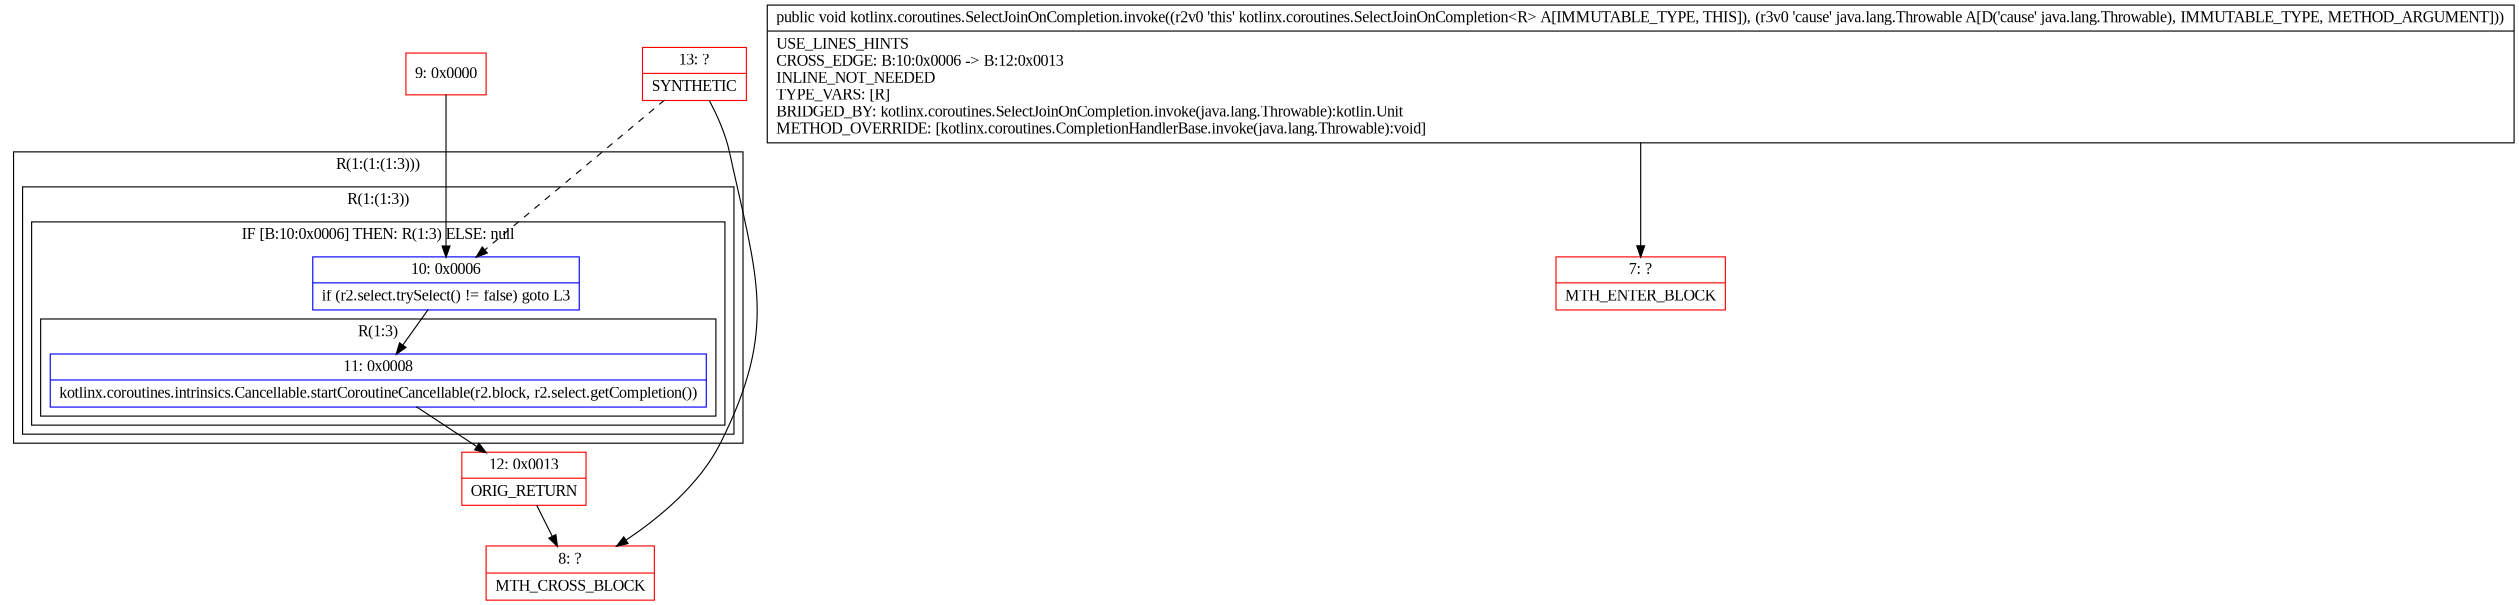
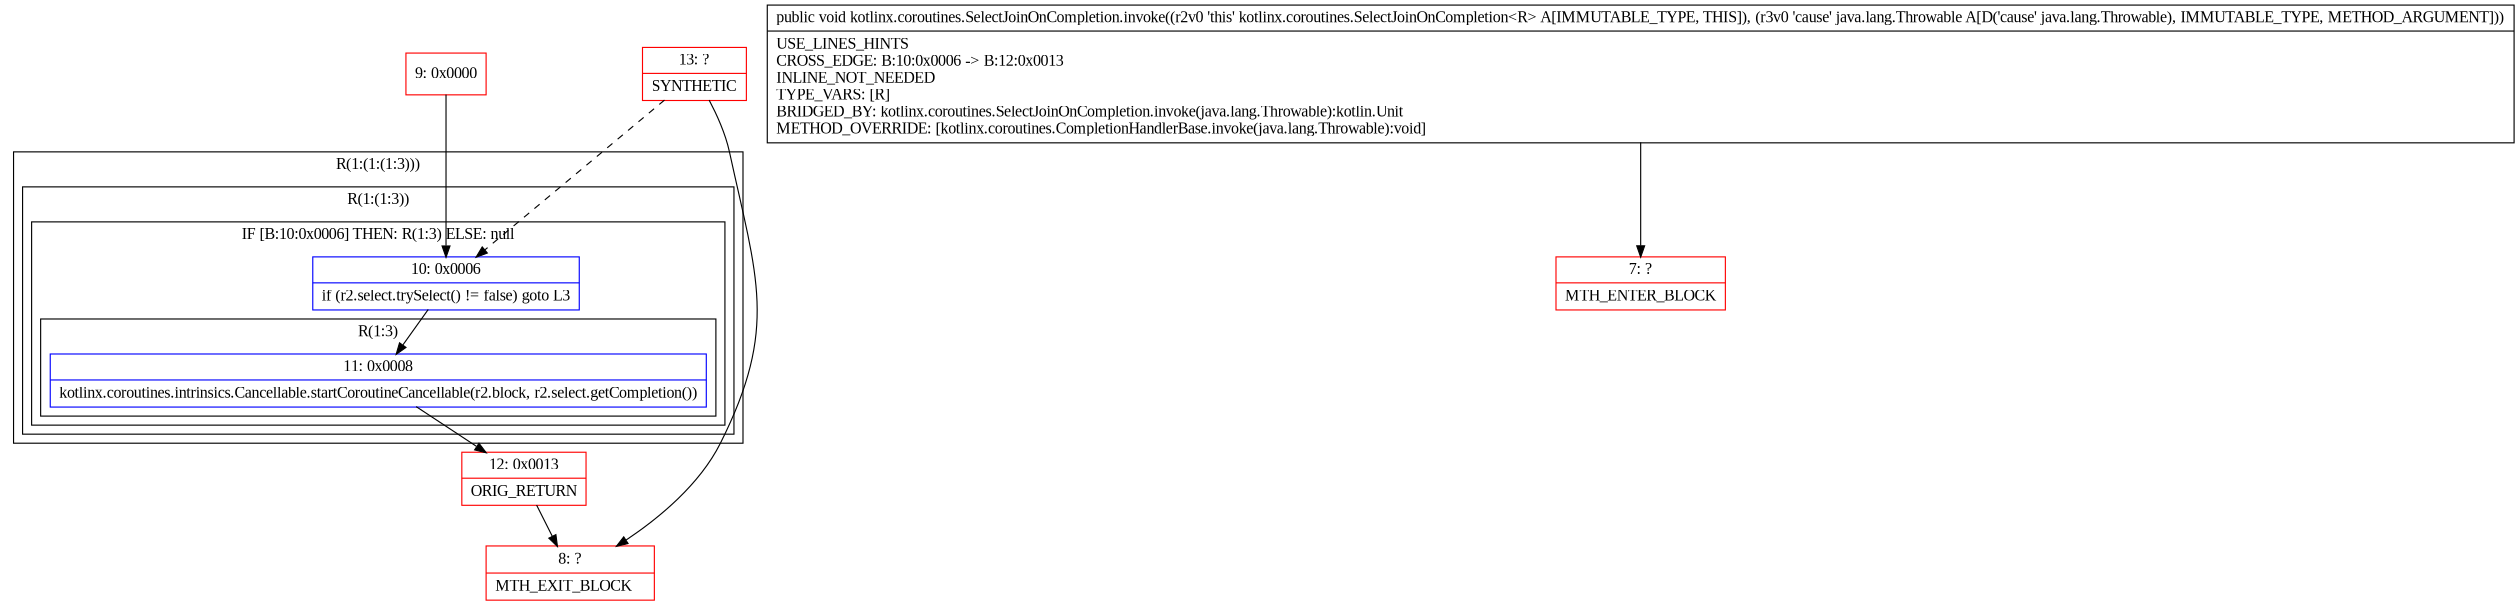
(570, 586) -> (563, 586)
